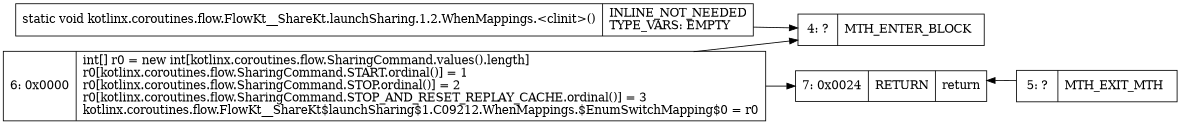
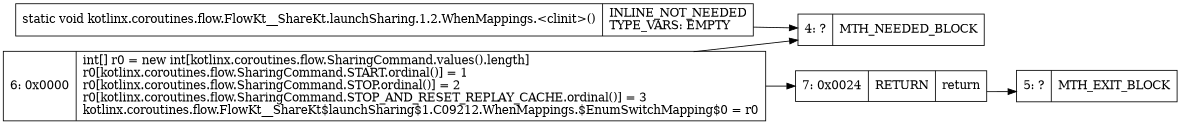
(908, 29) -> (908, 29)
(1006, 81) -> (997, 92)
(1114, 86) -> (1114, 86)
